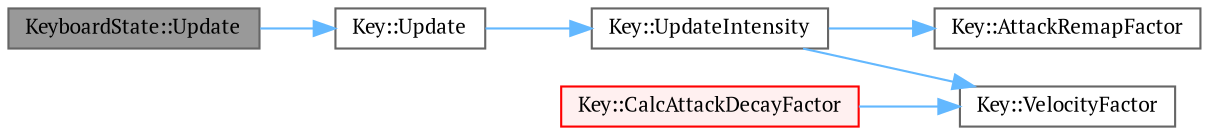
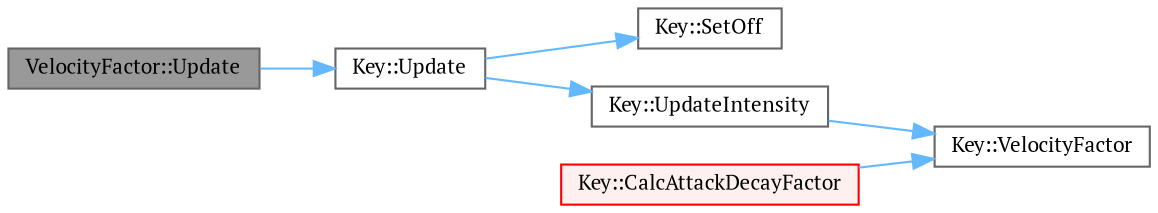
(134, 28) -> (134, 69)
none -> (710, 28)
(1068, 28) -> none
